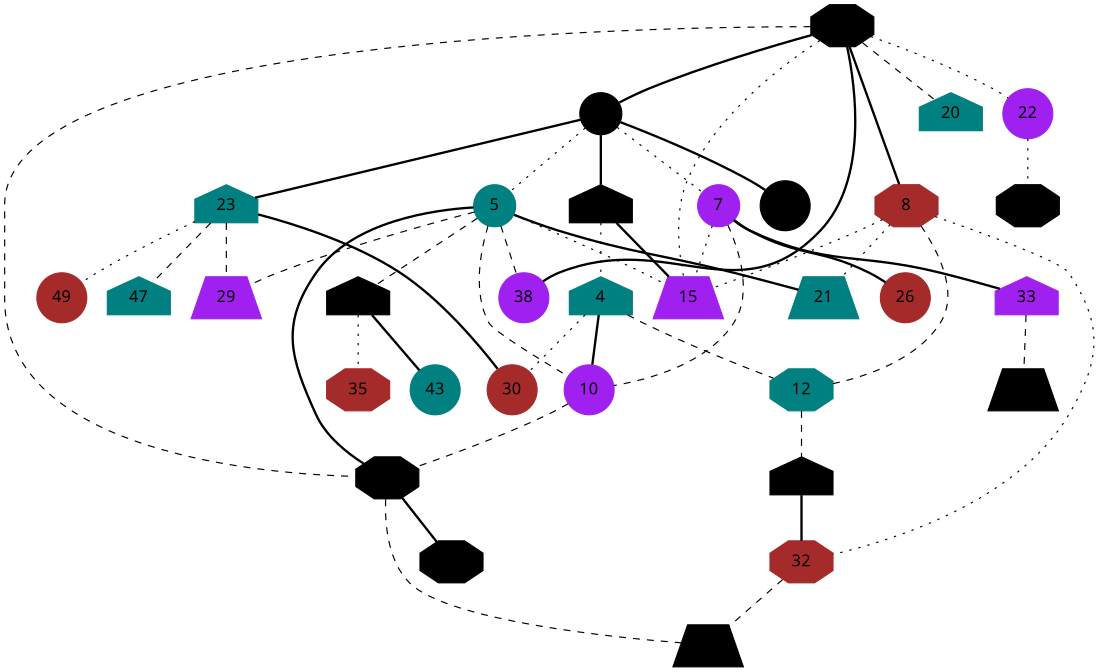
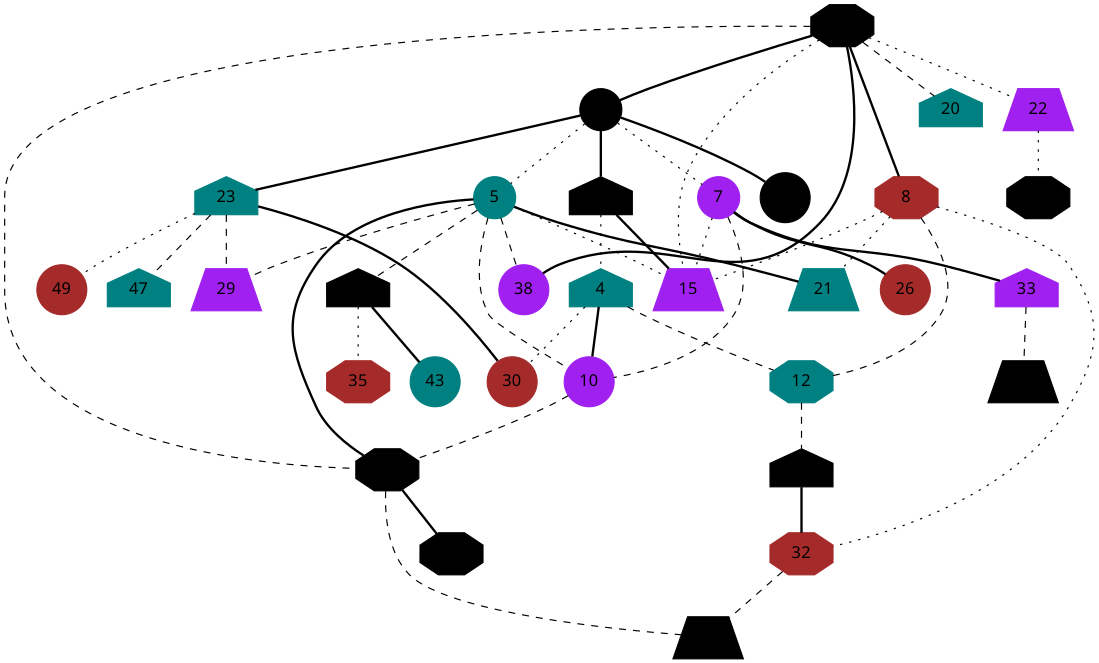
(1028, 114) -> (1038, 110)
